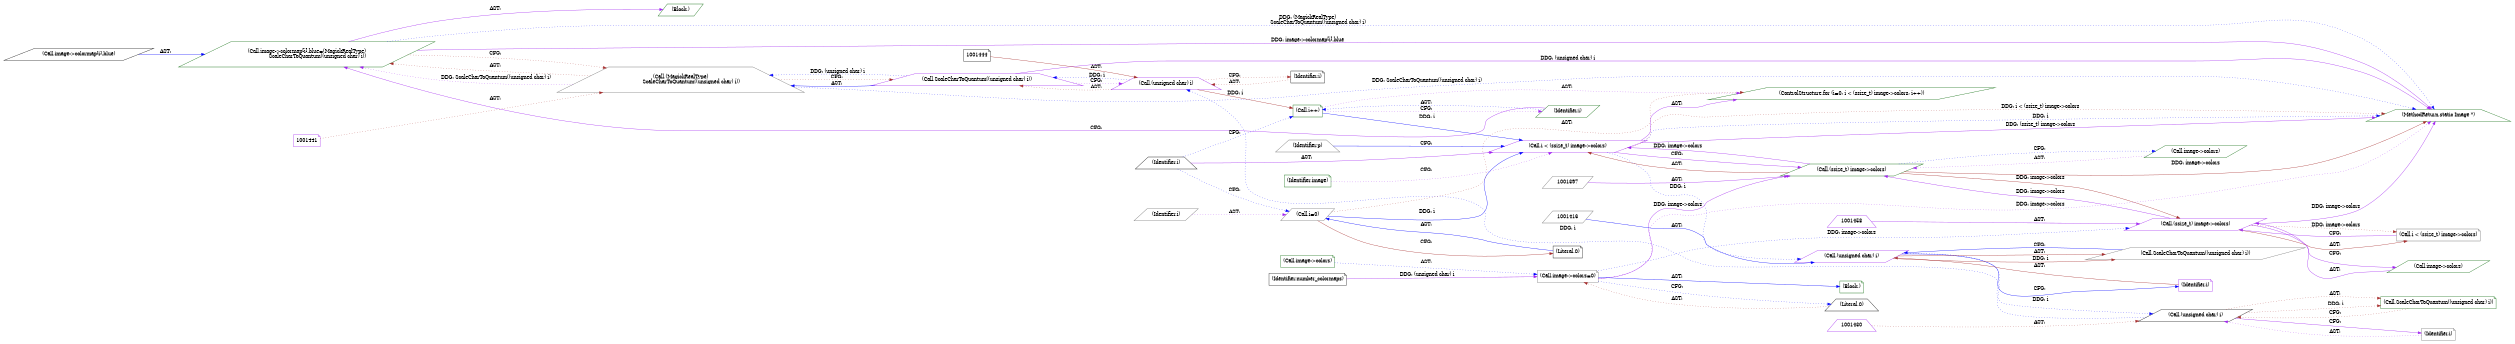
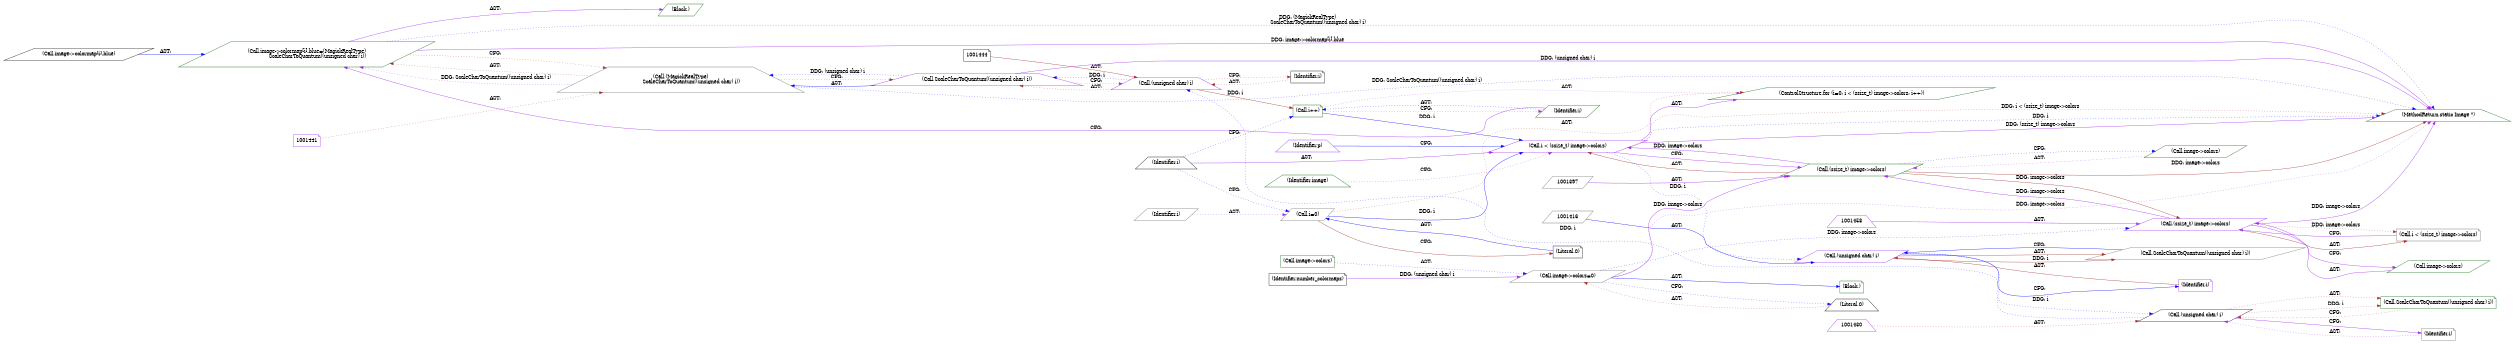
(1308, 146) -> (1308, 146)
(1308, 181) -> (1308, 181)
(1568, 276) -> (1568, 276)
